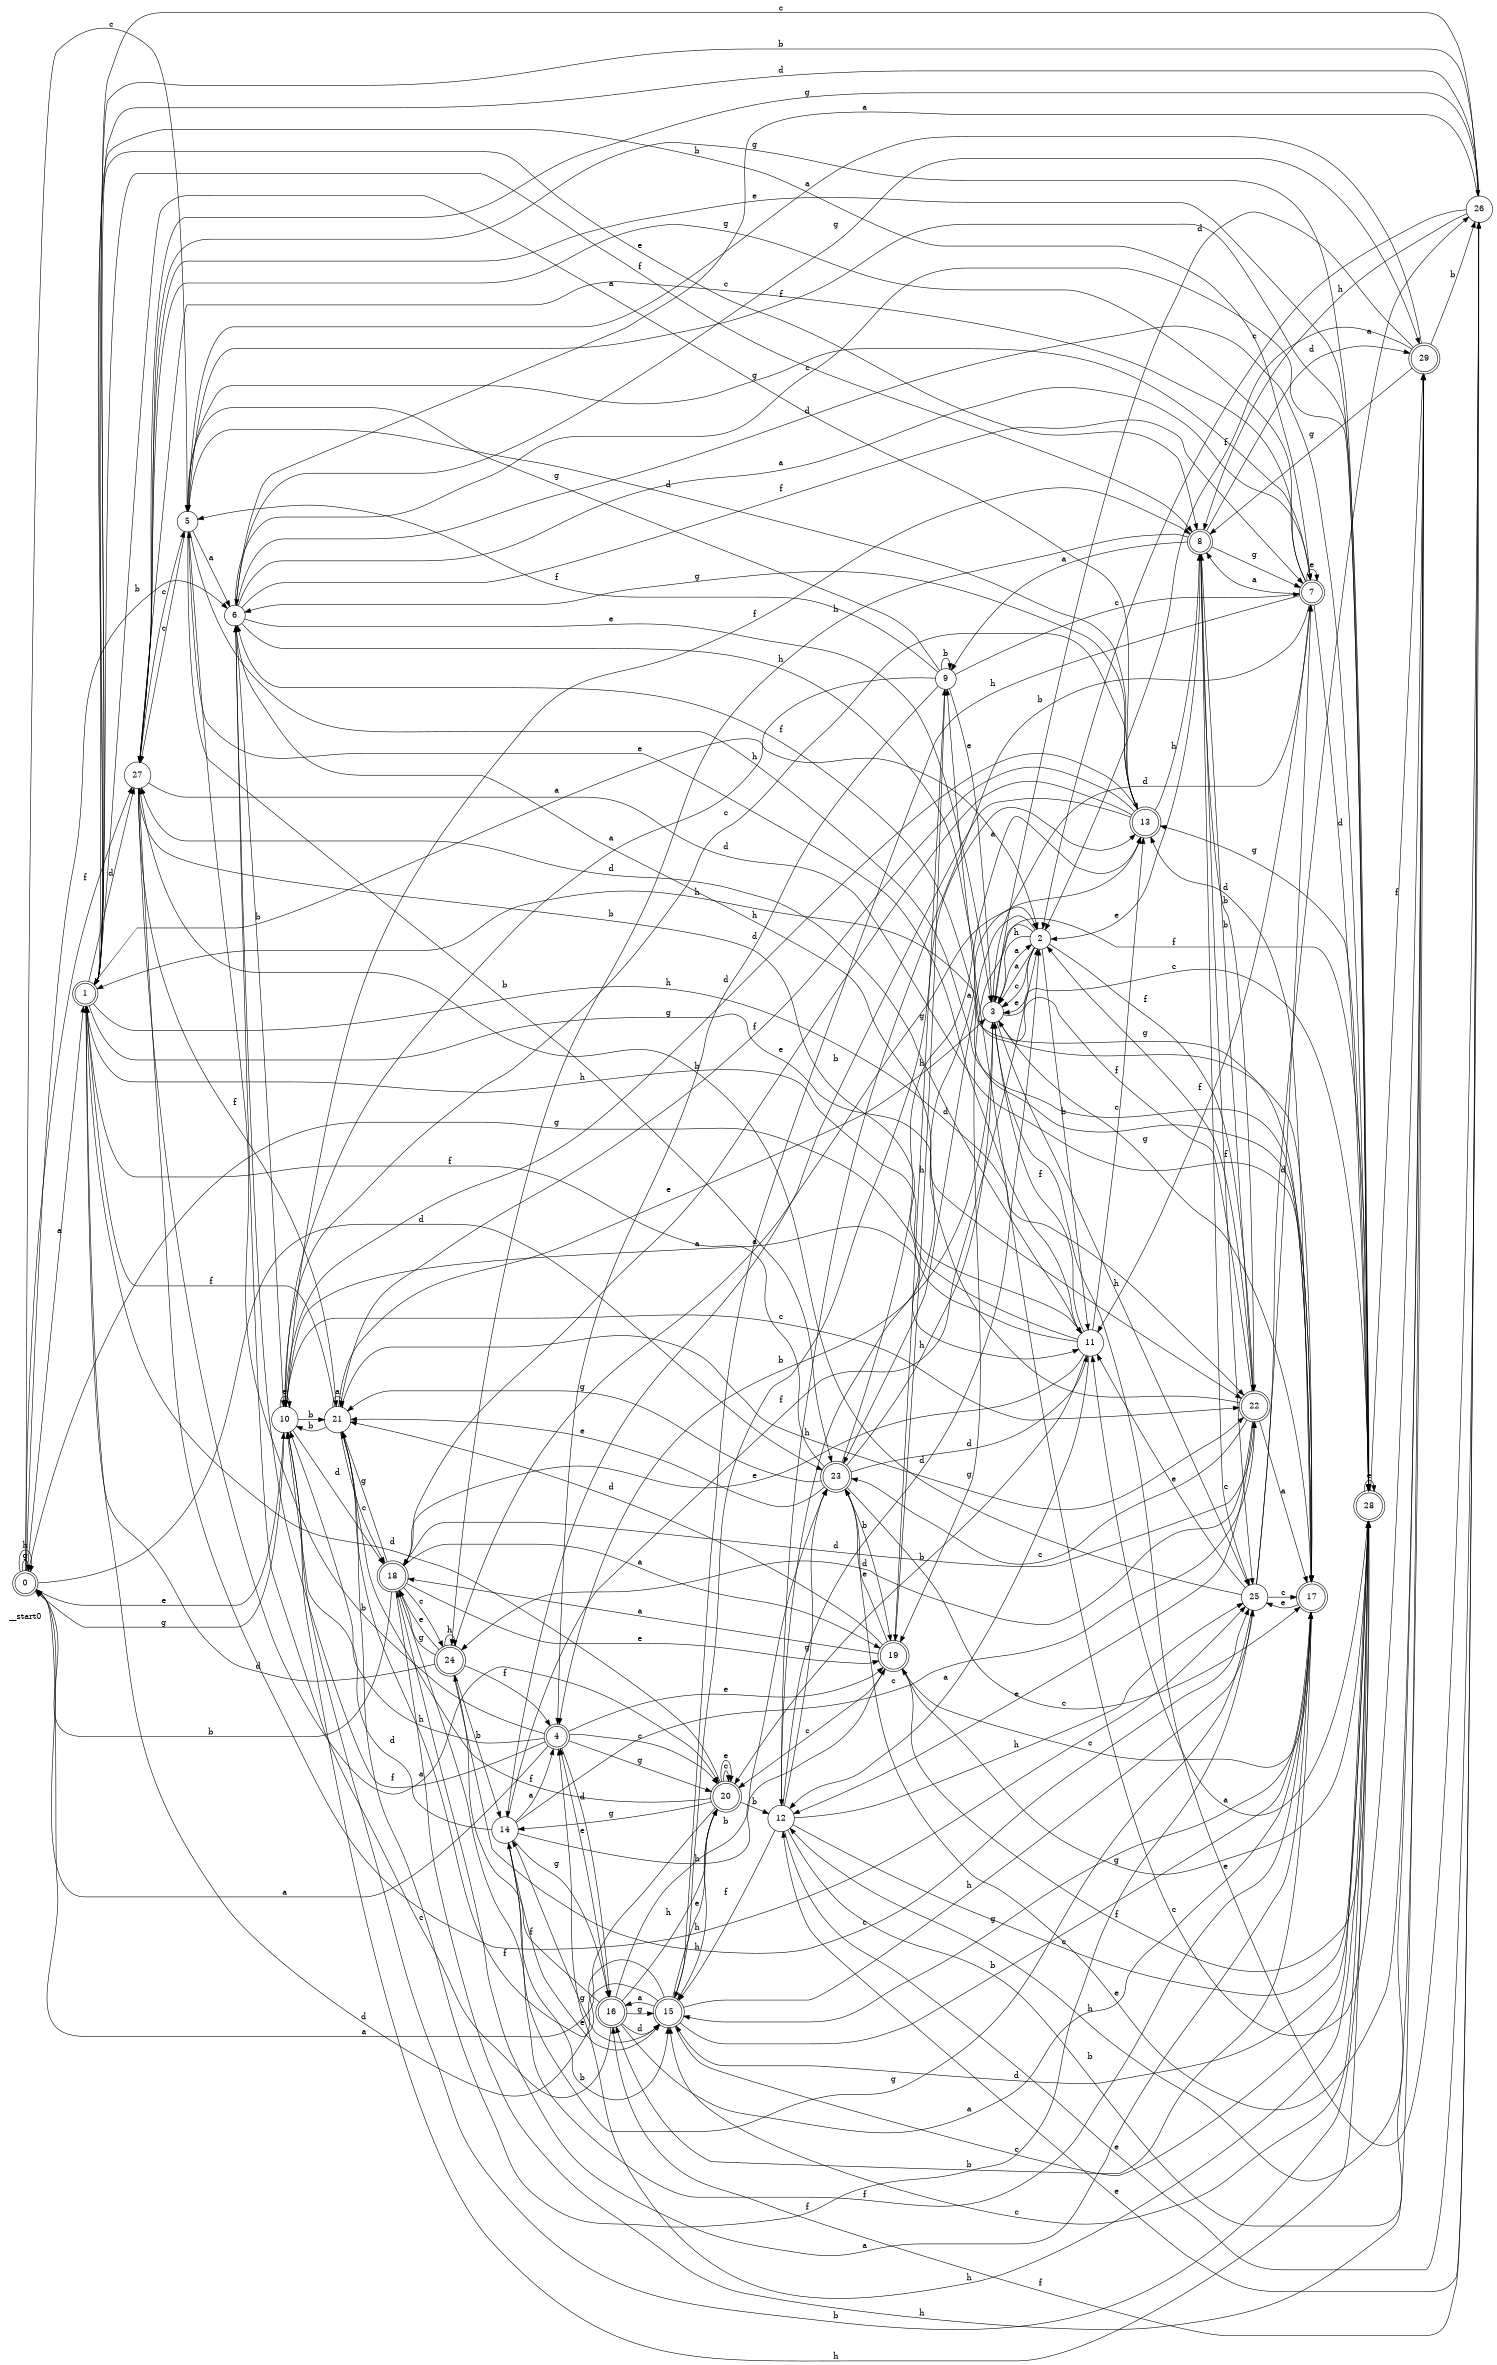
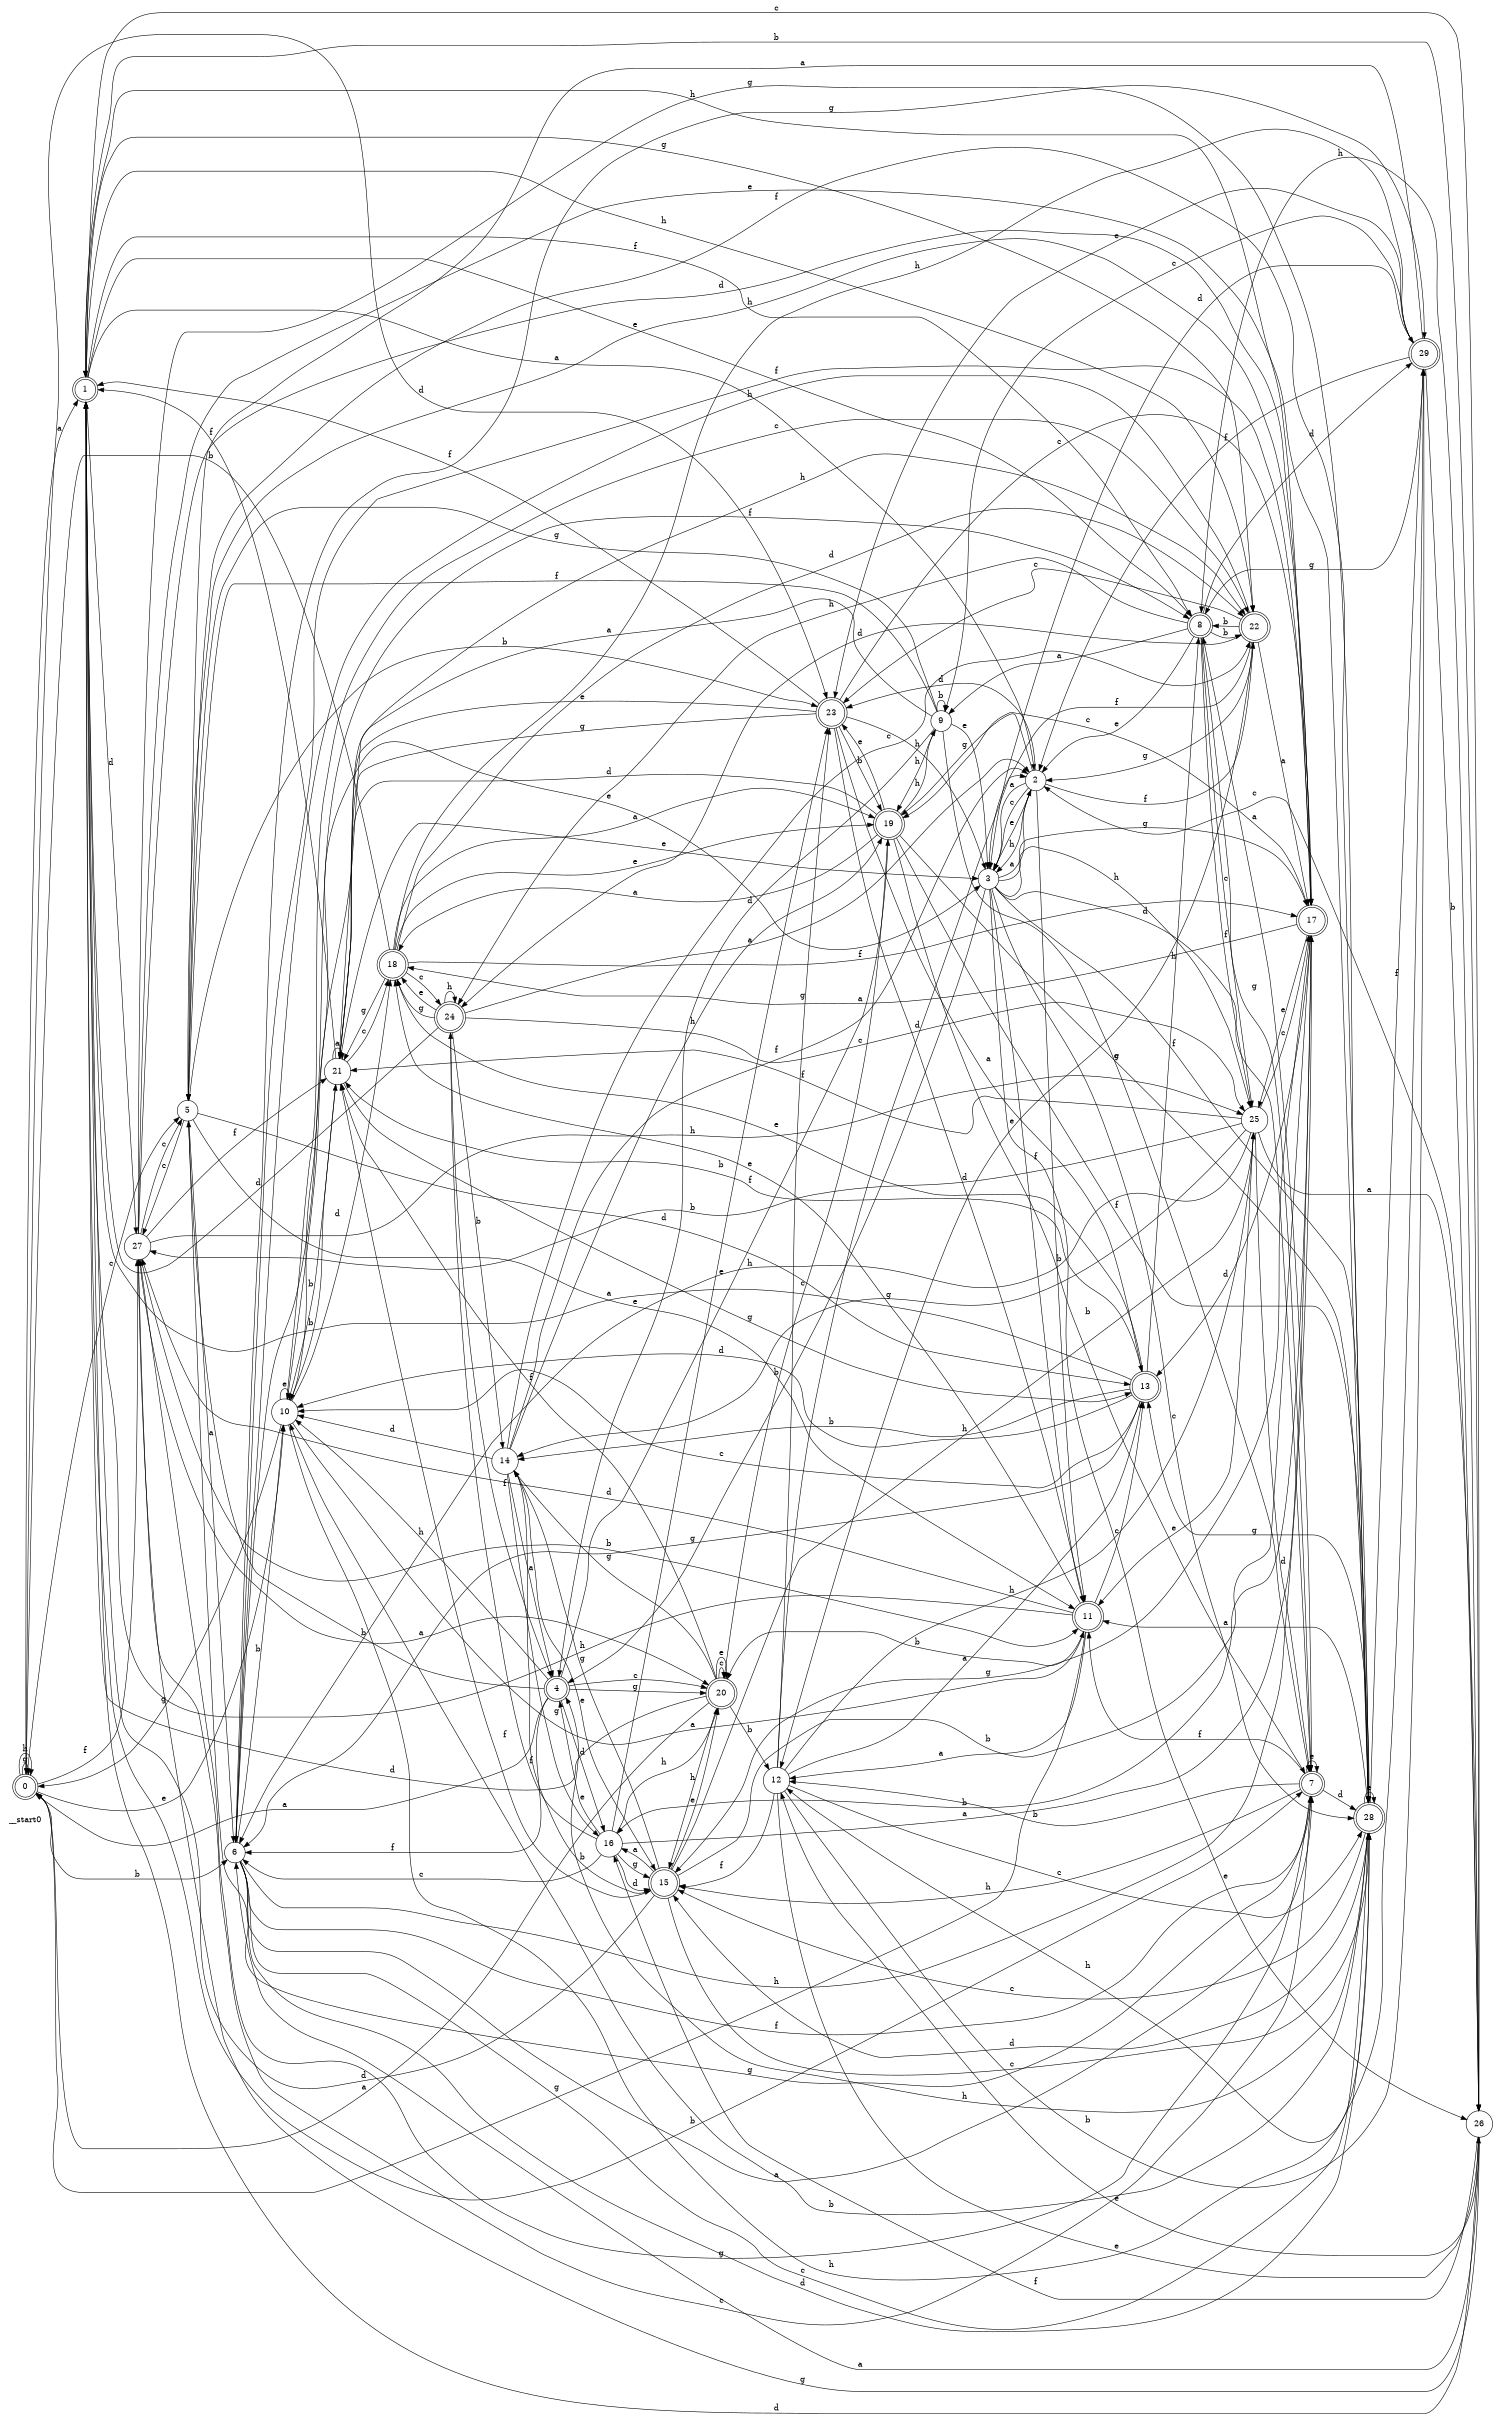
(1032, 1184) -> (1034, 1243)
(836, 1297) -> (729, 1313)
none -> (653, 1304)
none -> (1072, 1315)
(1090, 1343) -> (1088, 1617)
(611, 2012) -> (609, 1844)
